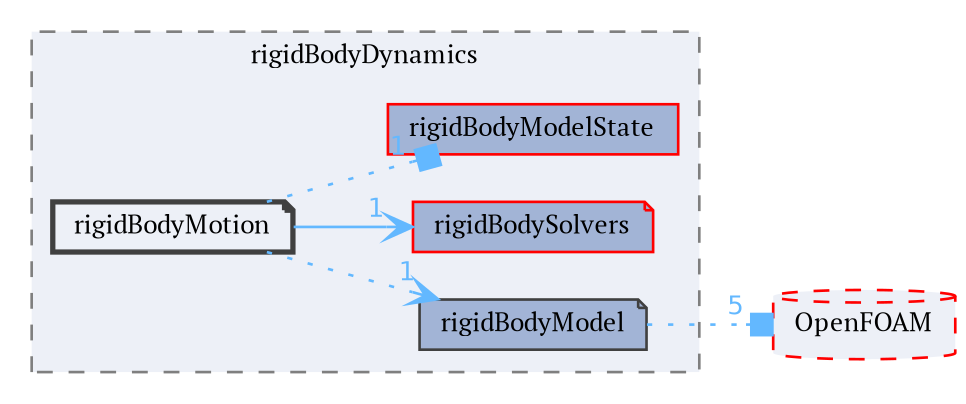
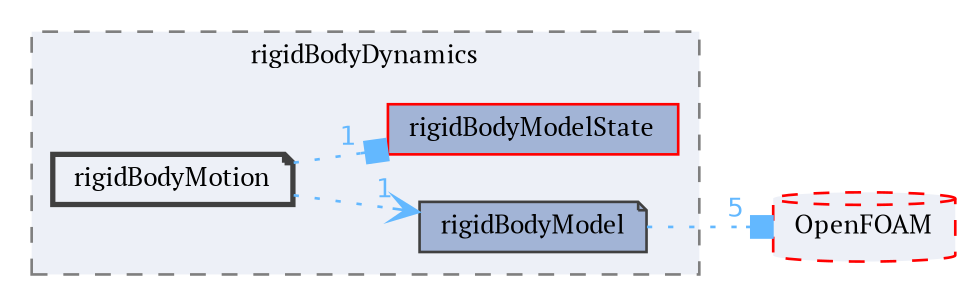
(533, 227) -> none
